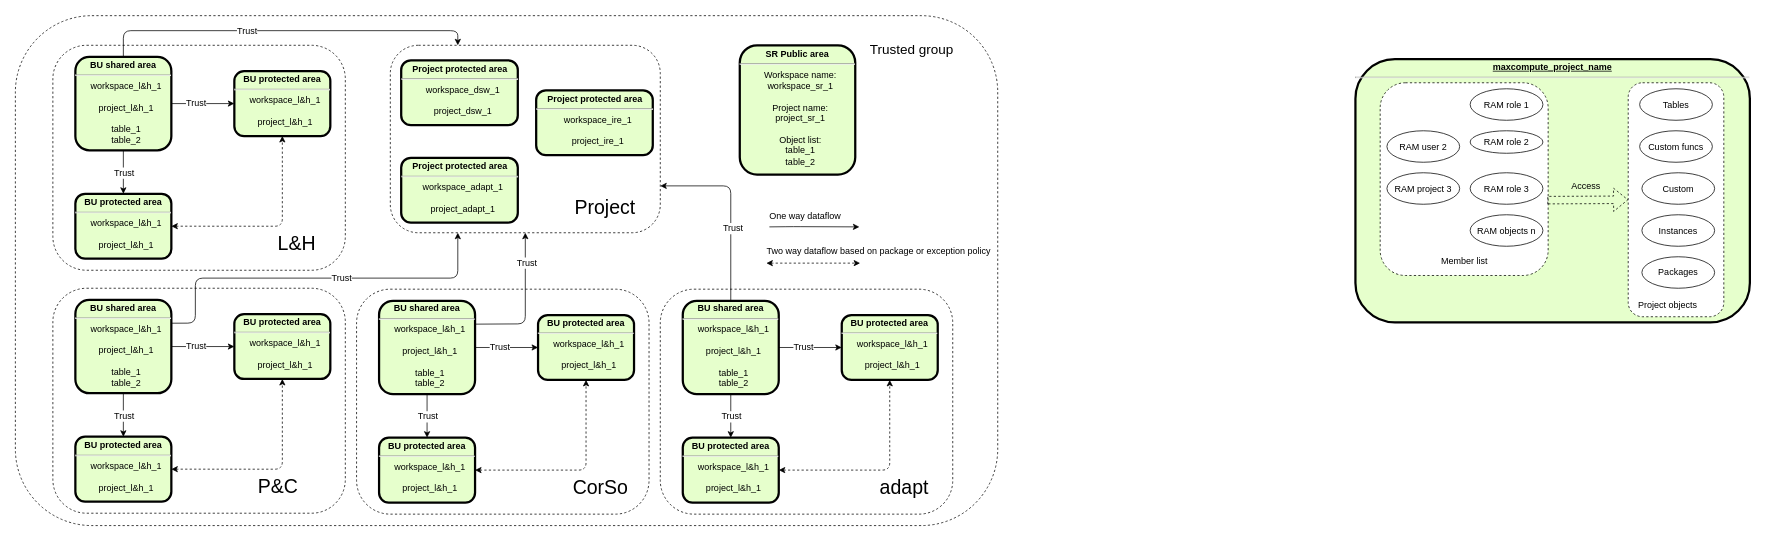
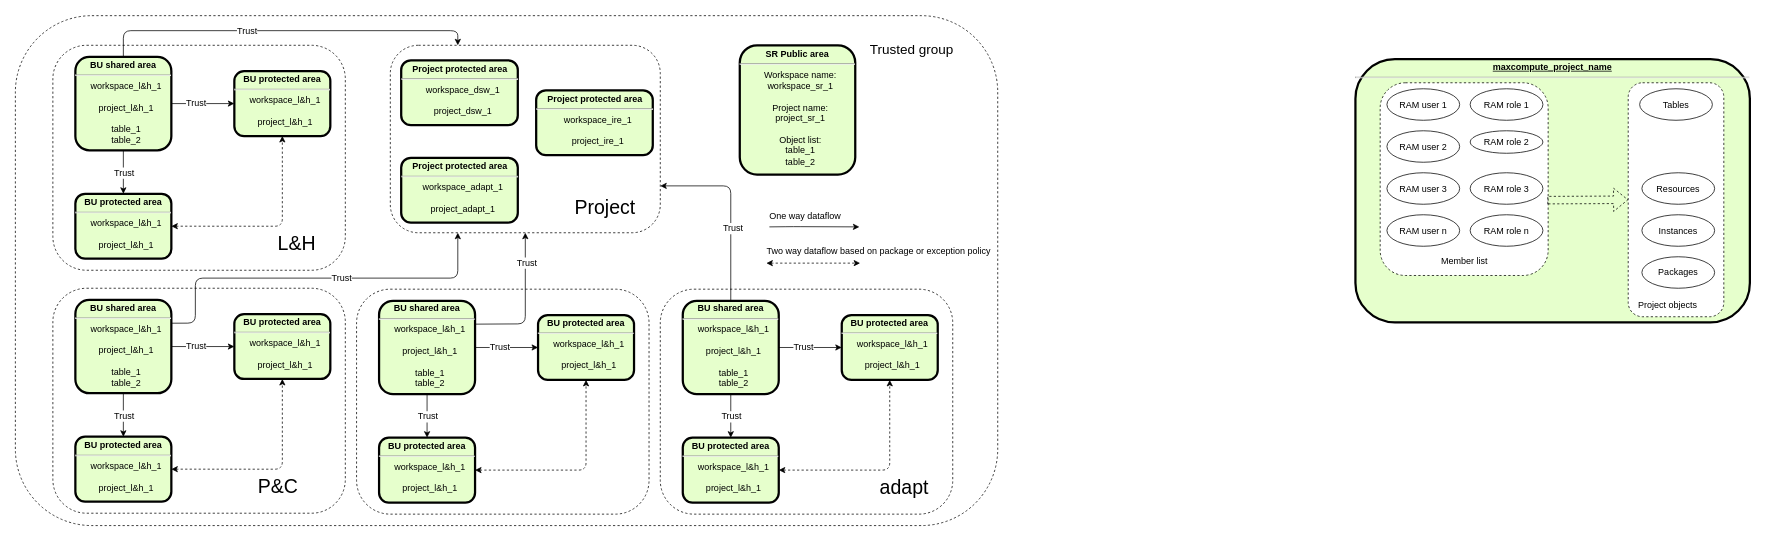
none -> (1424, 104)
(1676, 146) -> none
(1586, 186) -> none
(1424, 189) -> (1424, 189)
(1679, 189) -> (1679, 189)
none -> (1424, 230)
(1507, 231) -> (1507, 231)
(600, 487) -> none
